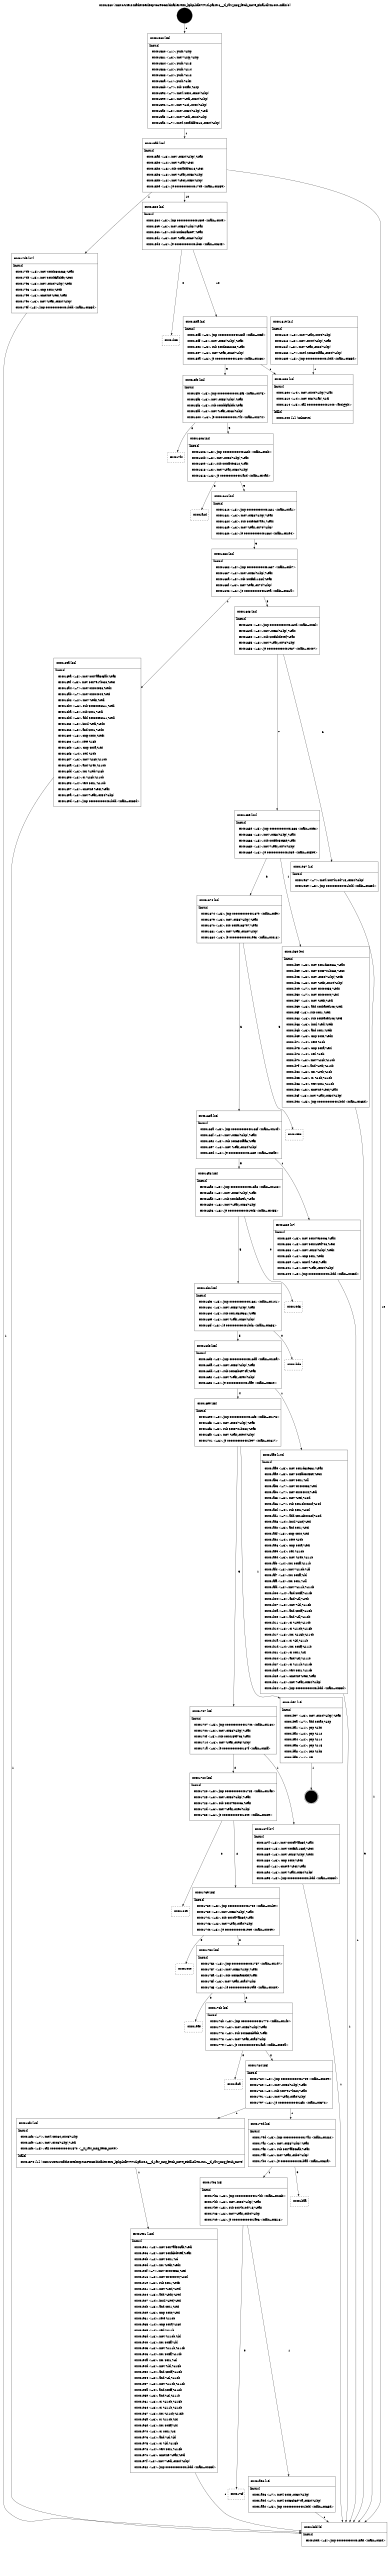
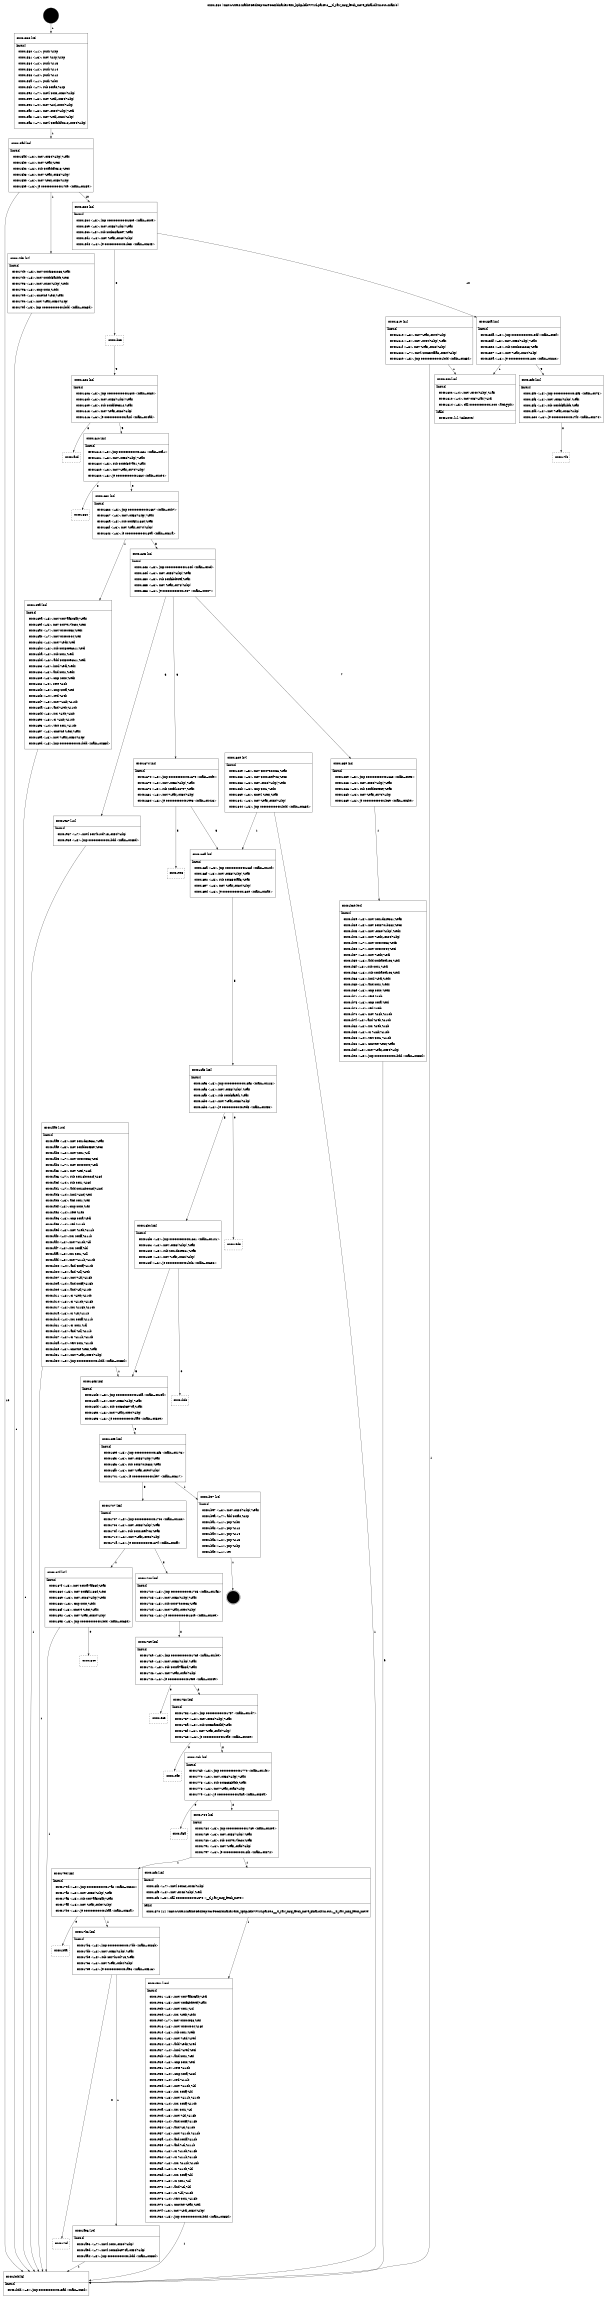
(228, 427) -> (115, 360)
none -> (80, 515)
(259, 876) -> (174, 677)
(295, 1186) -> (250, 830)
(292, 1417) -> (117, 1371)
none -> (429, 1480)
(202, 1862) -> (89, 1640)
